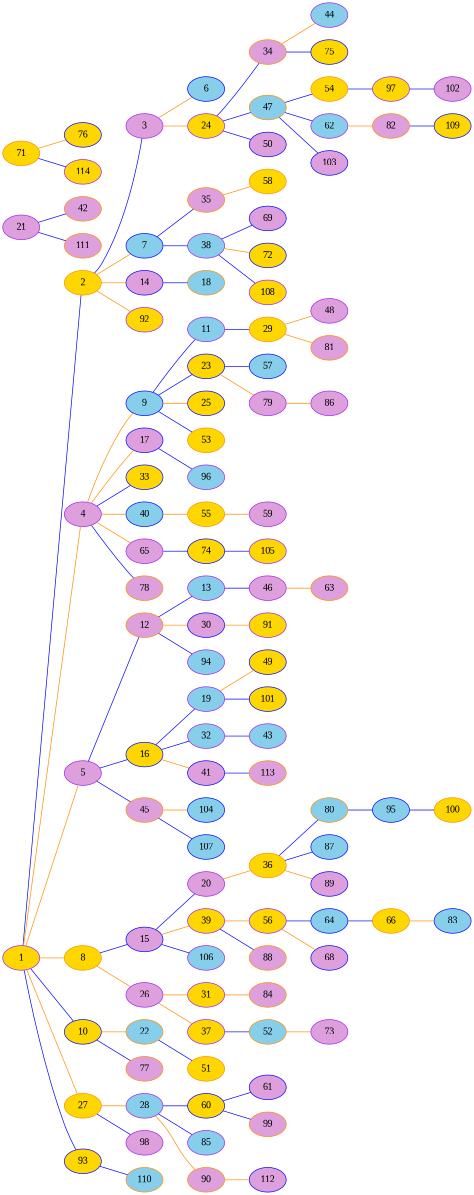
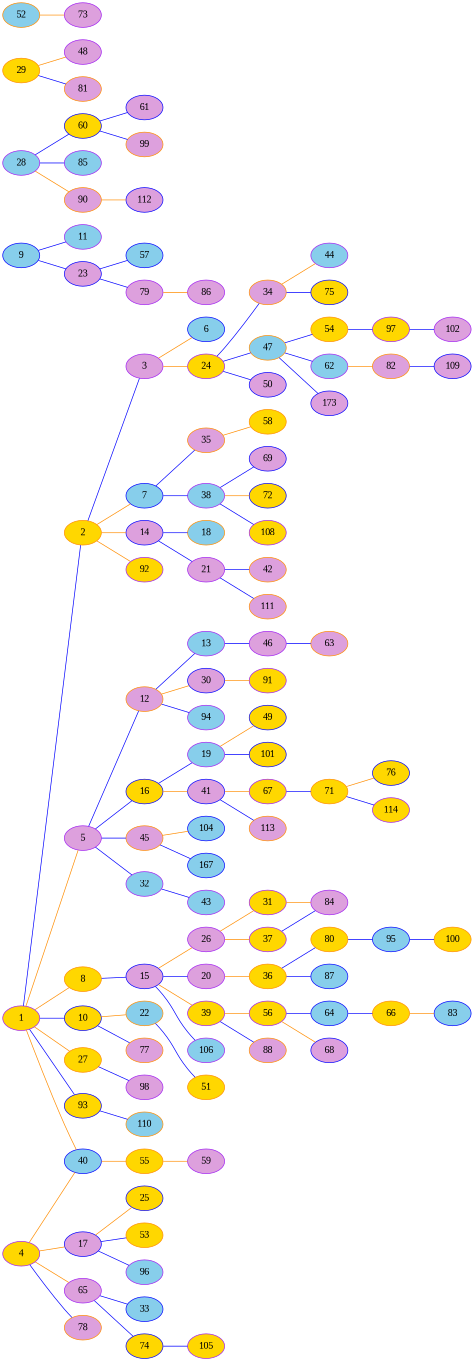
(453, 126) -> (453, 366)
(329, 163) -> (329, 403)
(237, 329) -> none
(299, 339) -> (52, 80)
(206, 366) -> (83, 274)
(237, 385) -> (114, 283)
(175, 403) -> (114, 1221)
(175, 422) -> (114, 1240)
(107, 456) -> none
(144, 477) -> (144, 1309)
(114, 496) -> (114, 1300)
(83, 514) -> (21, 1254)
none -> (175, 551)
(299, 588) -> (299, 644)
(52, 736) -> (50, 1090)
(175, 745) -> (114, 861)
none -> (268, 792)
(329, 810) -> (329, 939)
(206, 847) -> (206, 865)
(329, 884) -> none
(114, 976) -> (175, 958)
(268, 995) -> (329, 902)
(237, 1032) -> (299, 921)
(114, 1106) -> none
